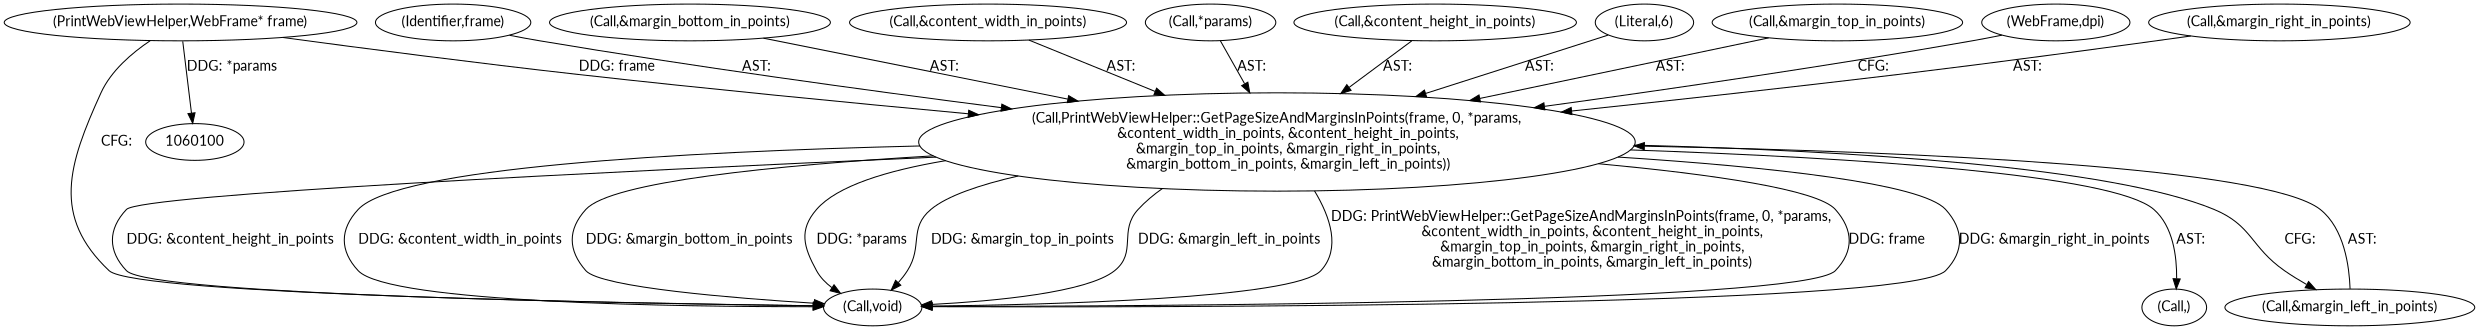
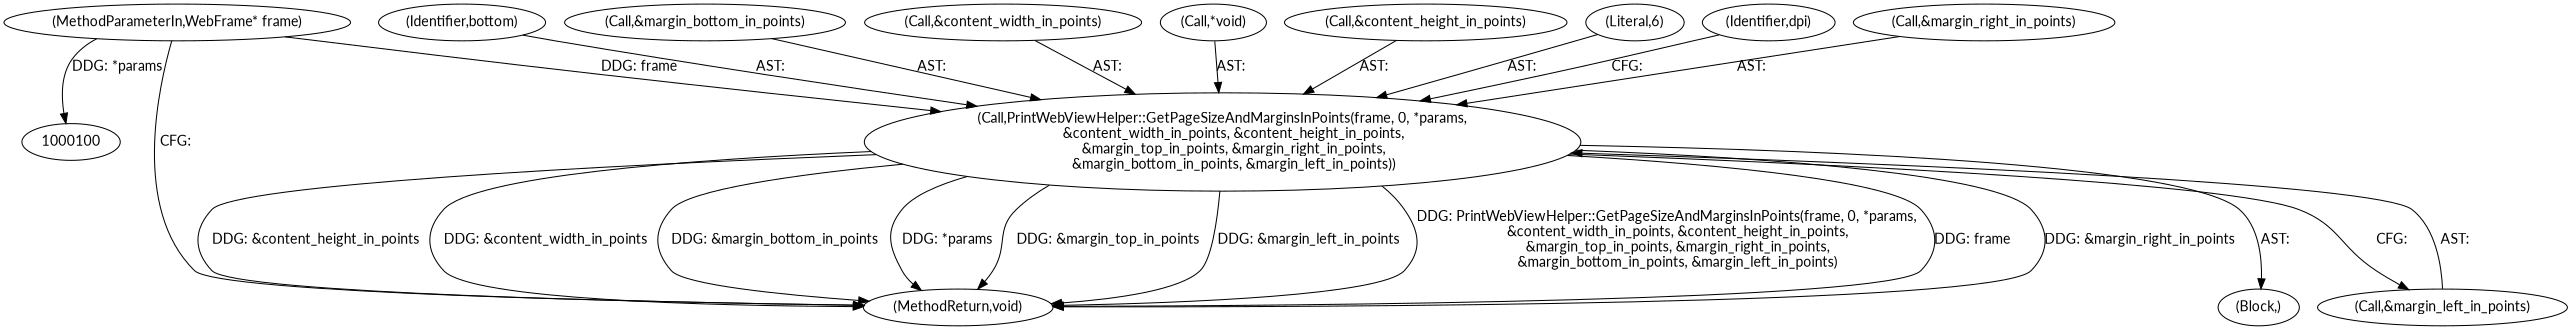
(181, 22) -> (177, 22)
(453, 22) -> (462, 22)
(1211, 22) -> (1213, 22)
(1837, 22) -> none
(2056, 22) -> (1769, 22)
(195, 142) -> (71, 142)
(873, 307) -> (958, 307)
(2174, 307) -> (2259, 307)
